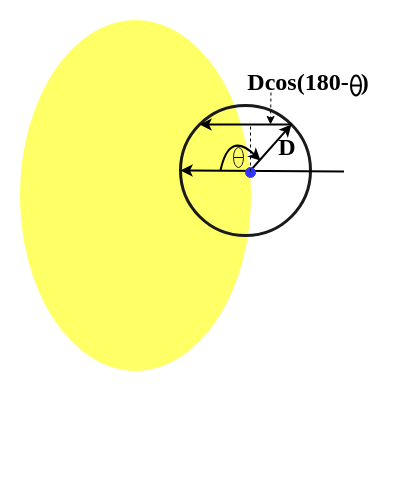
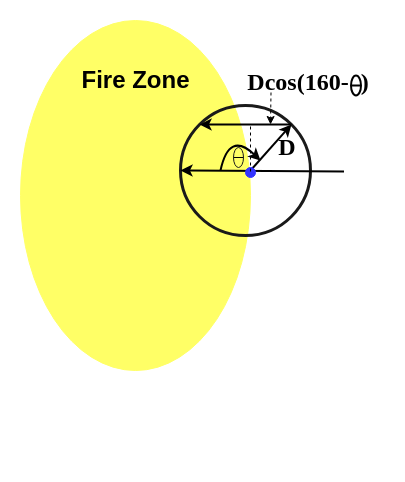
none -> (136, 81)
(309, 83) -> (309, 83)
